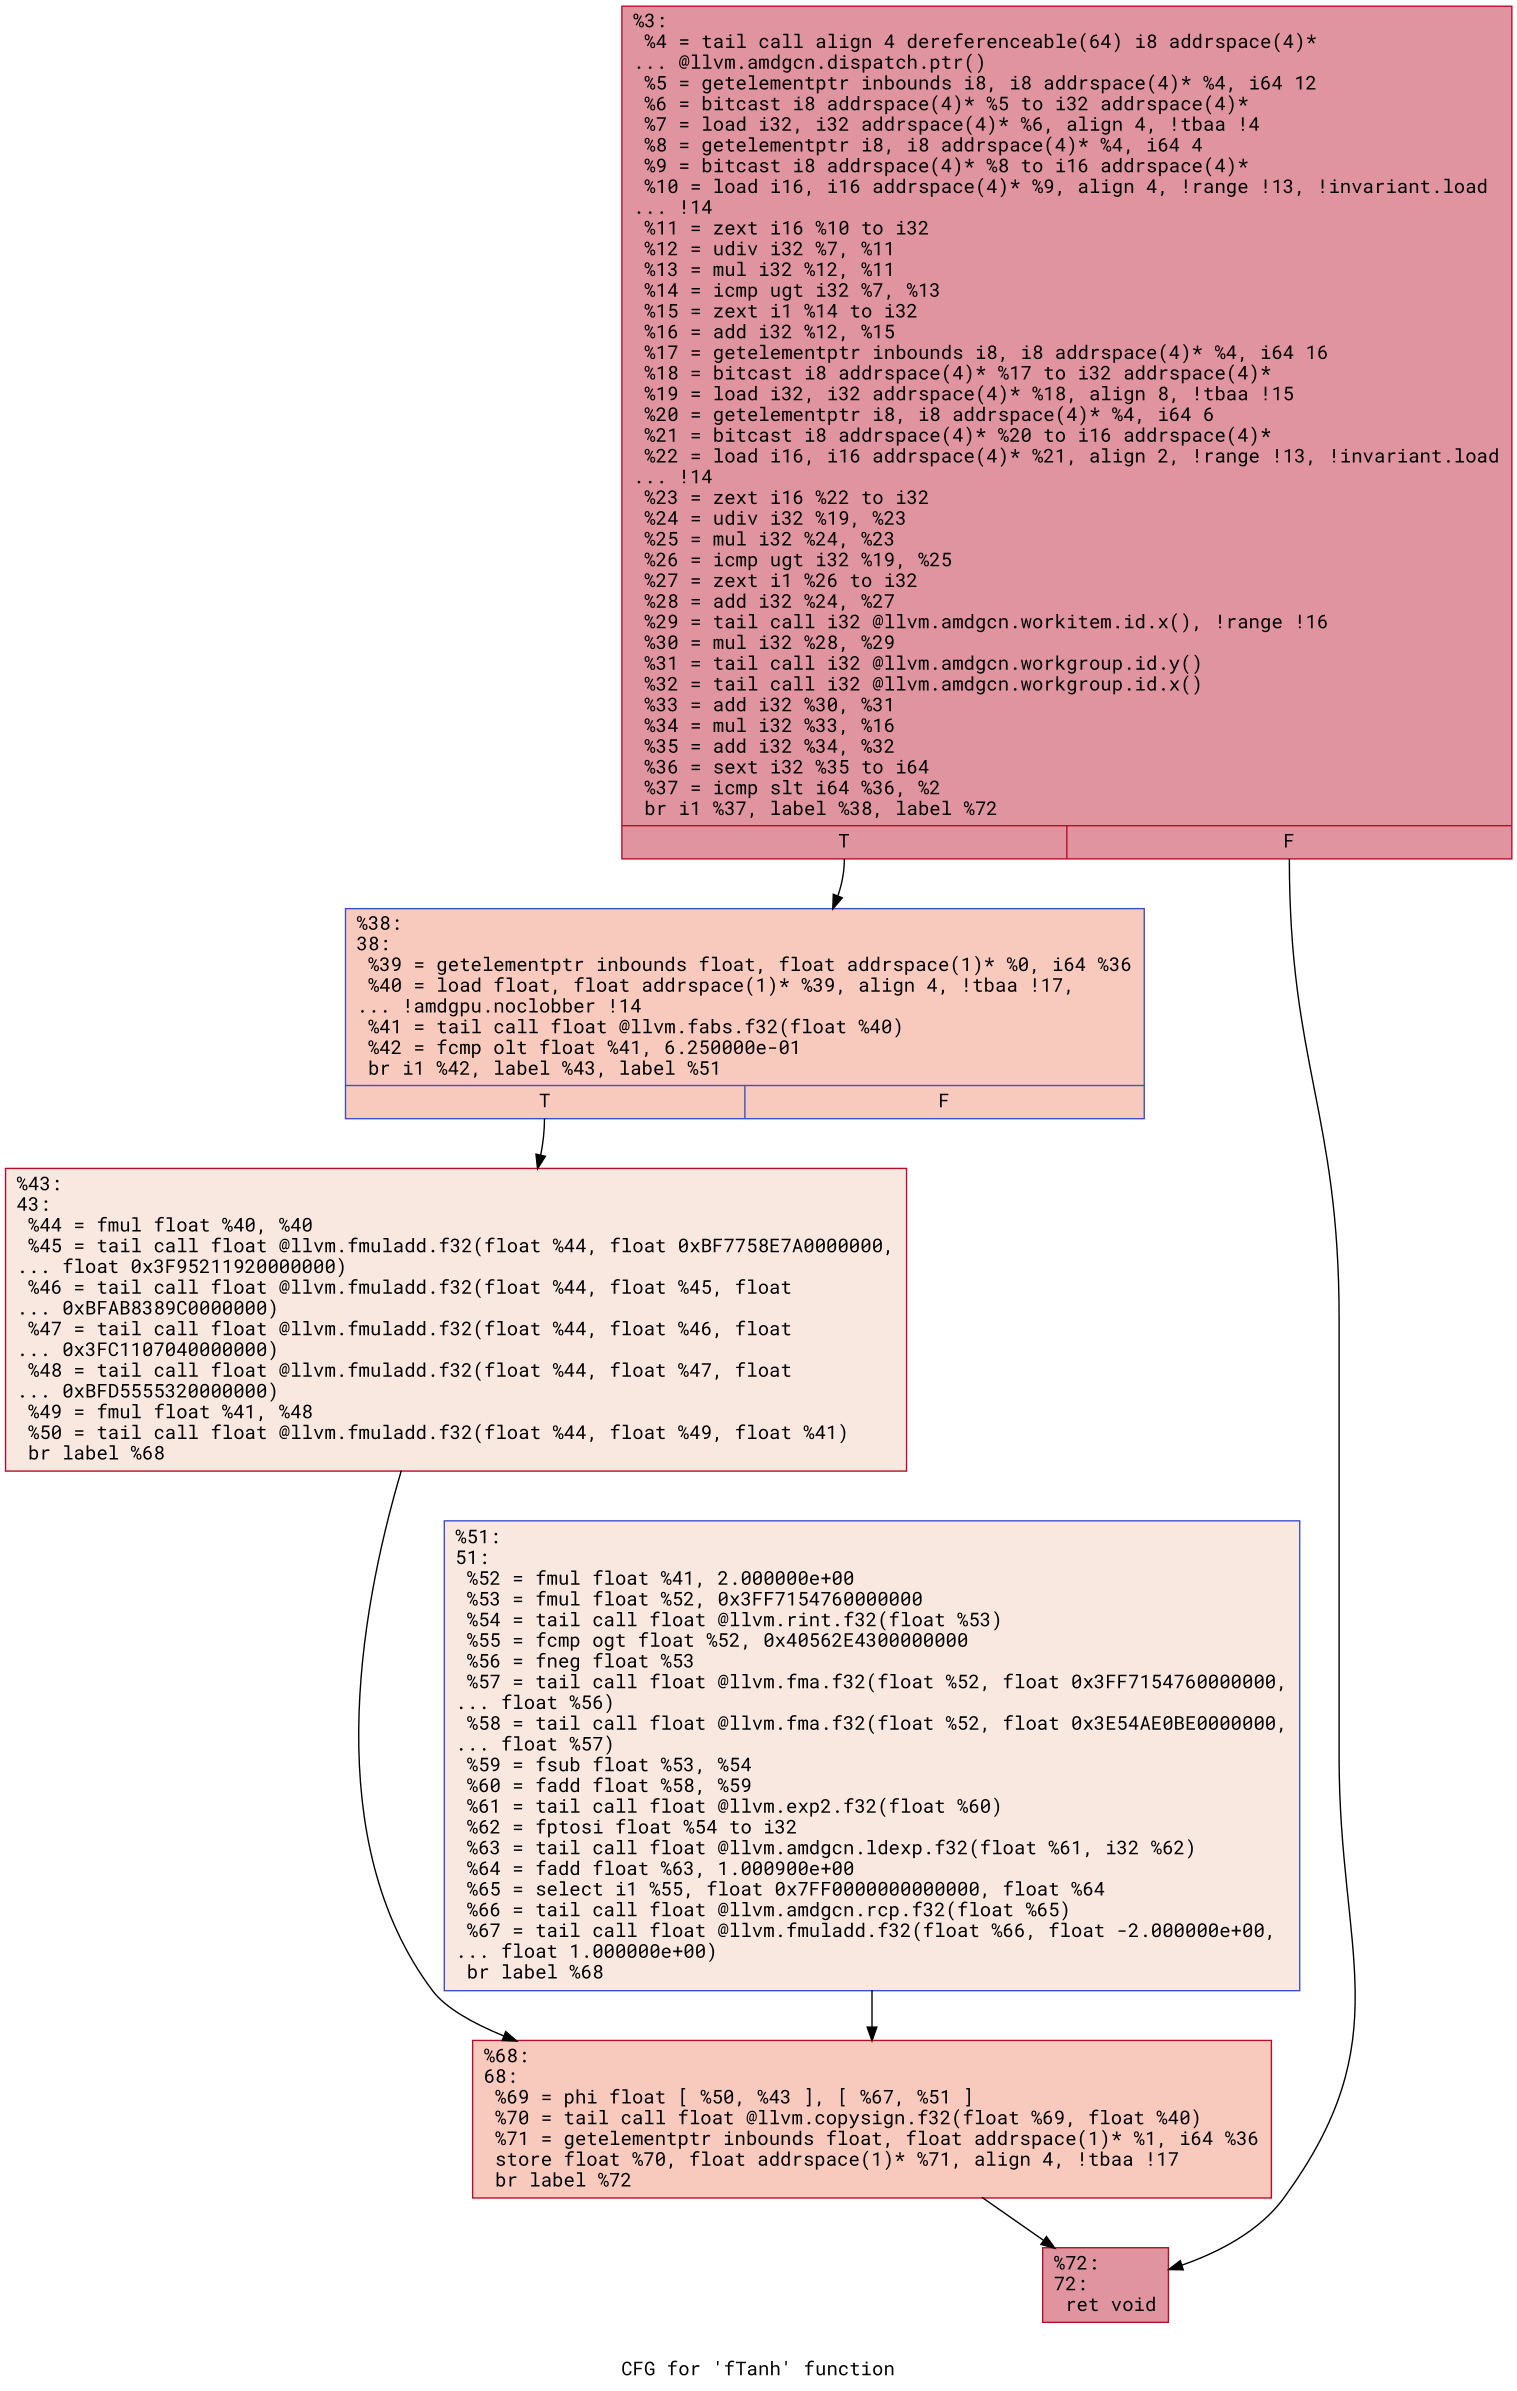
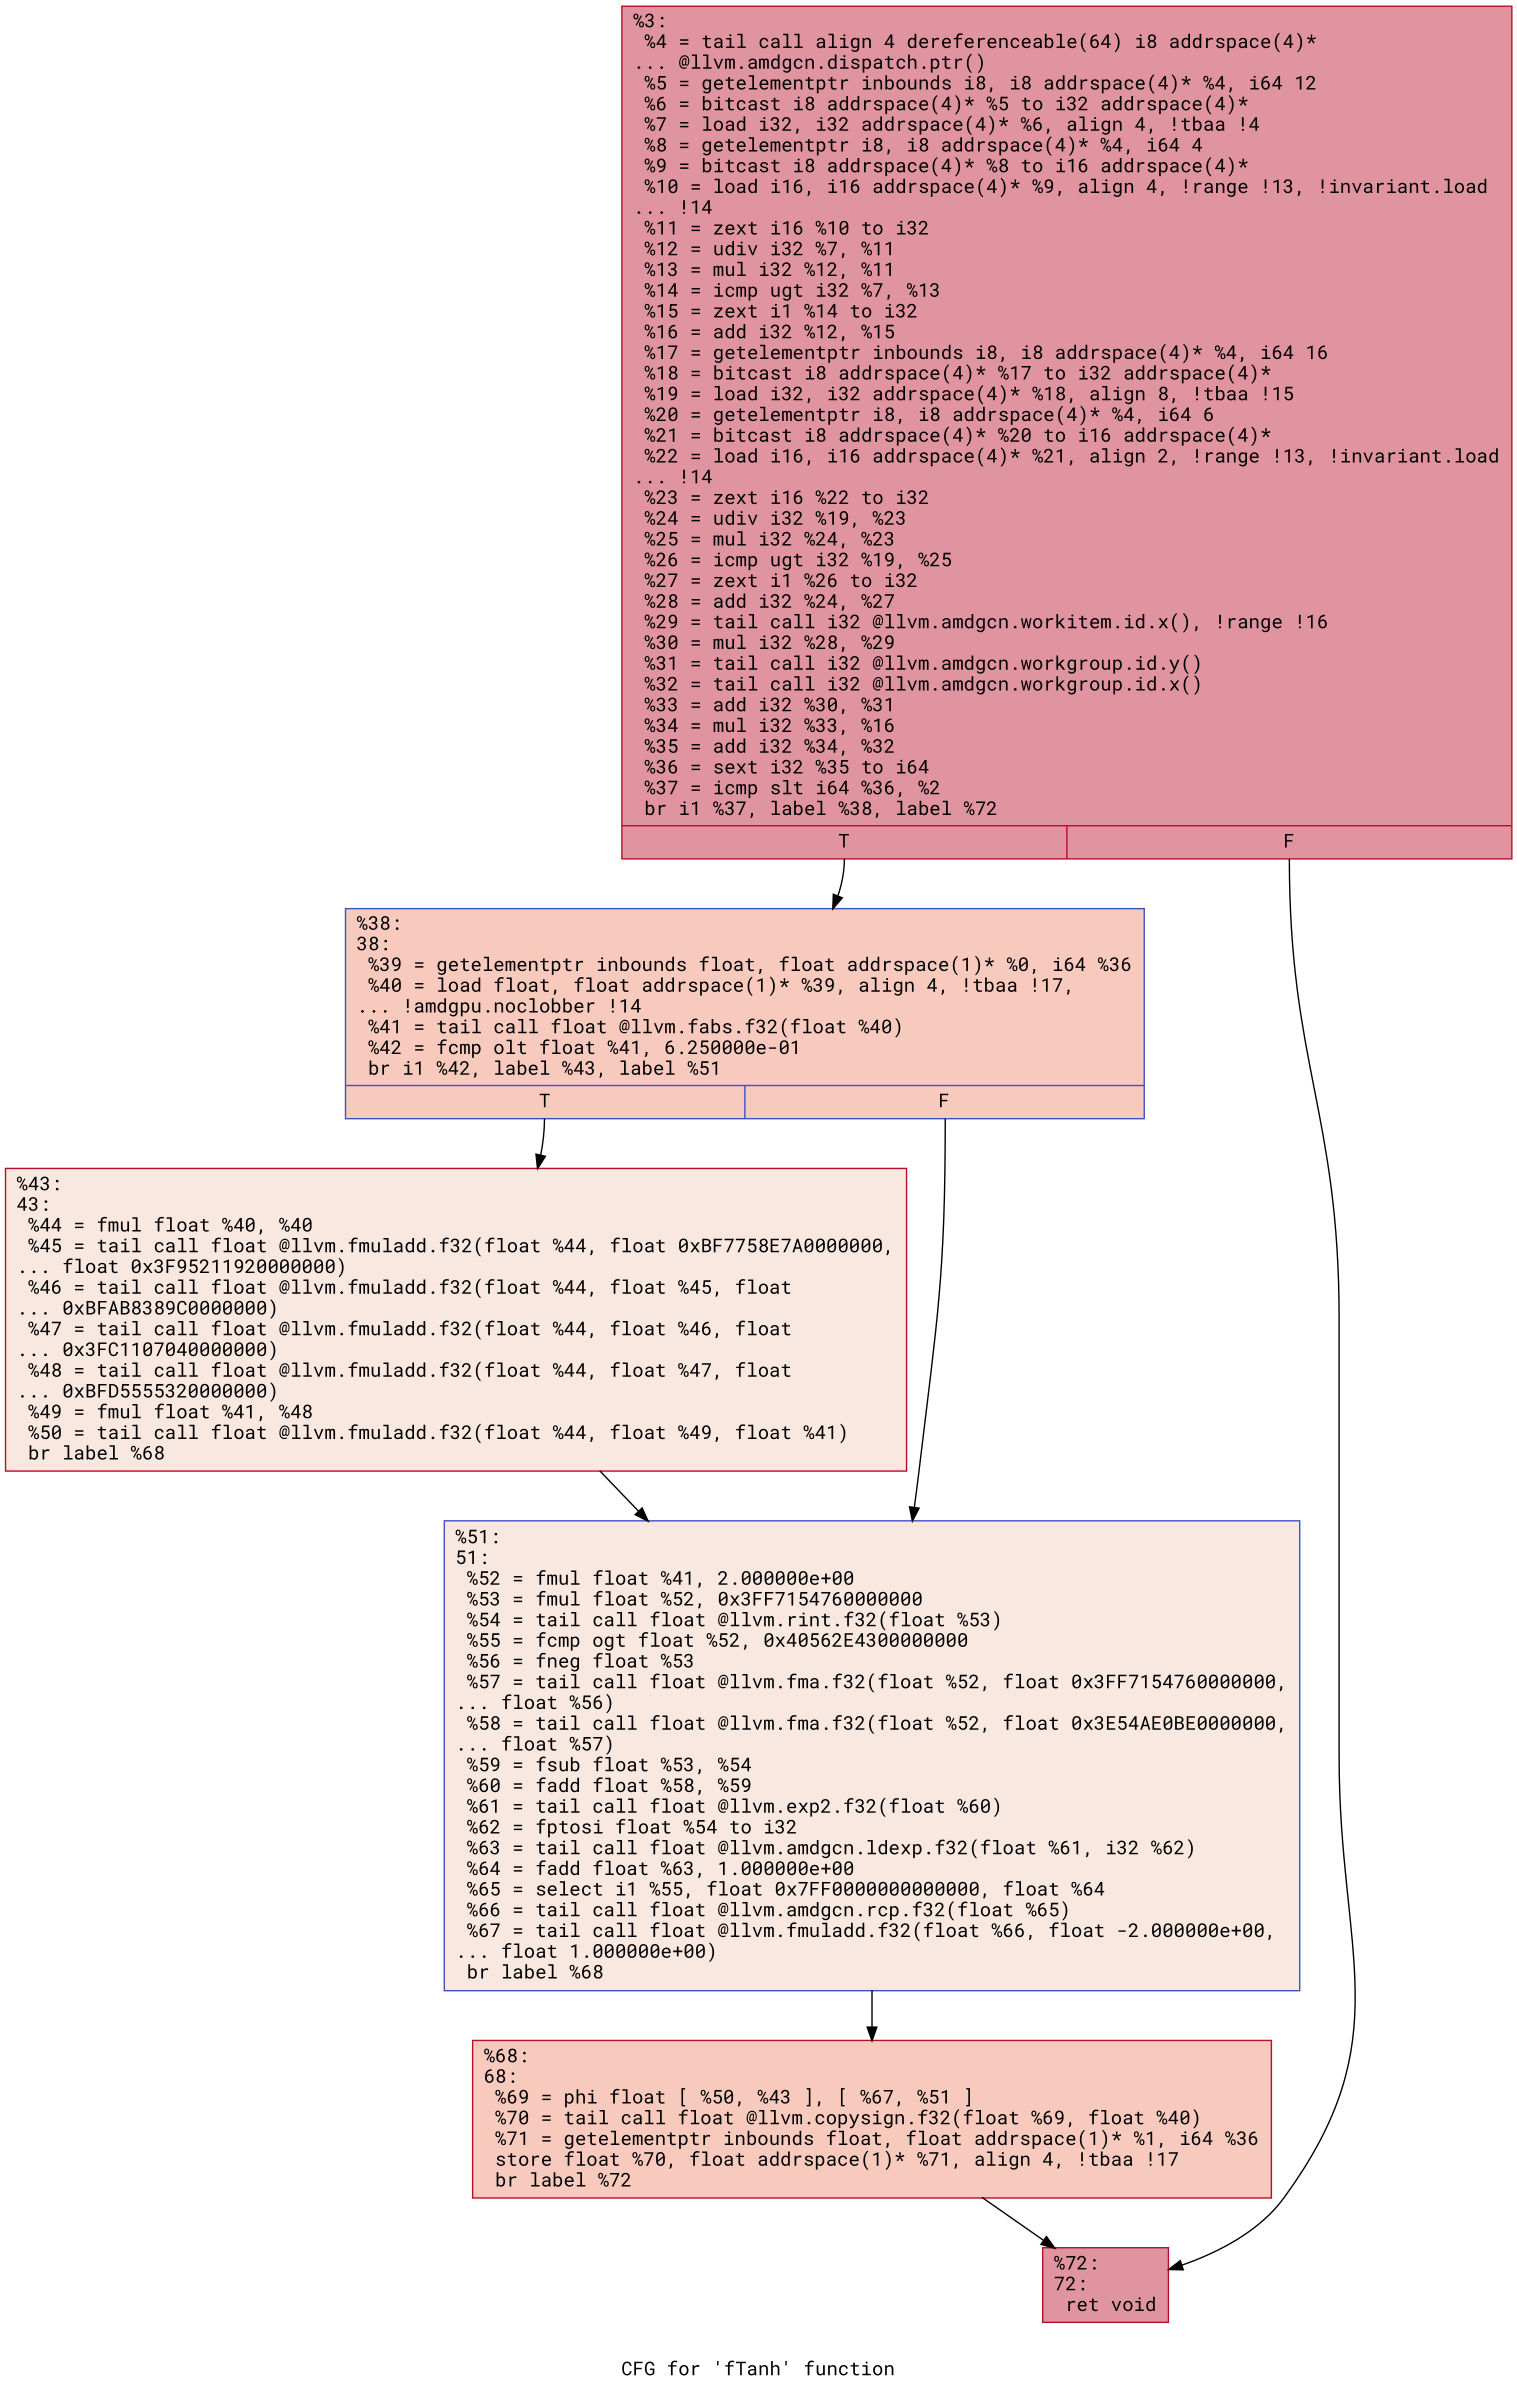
none -> (937, 1314)
(361, 1779) -> (619, 1491)
(655, 1869) -> (655, 1869)
